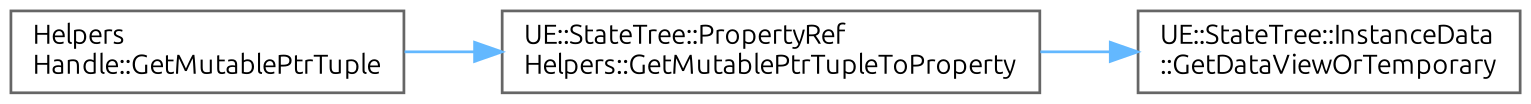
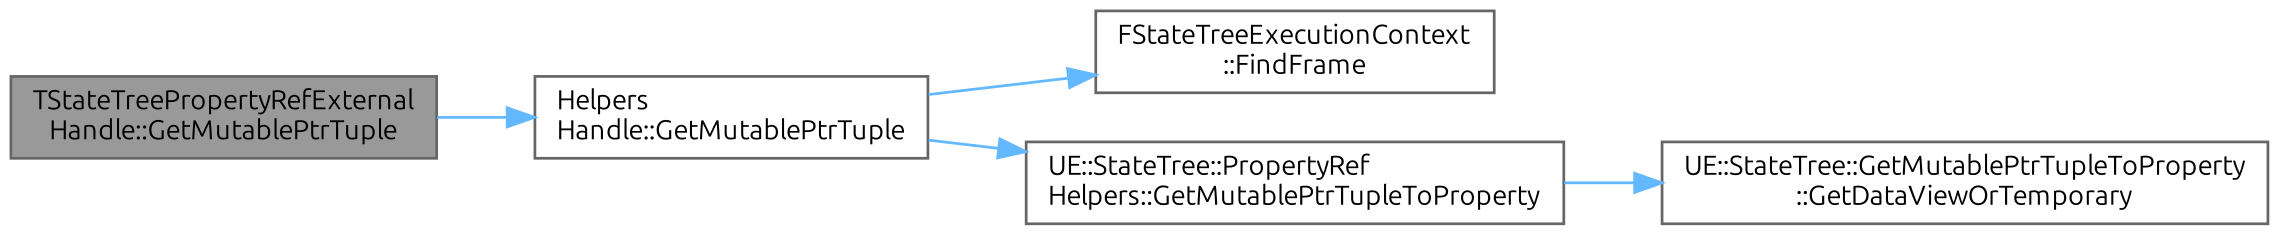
none -> (1295, 52)
(1329, 52) -> (1965, 183)
none -> (224, 117)
